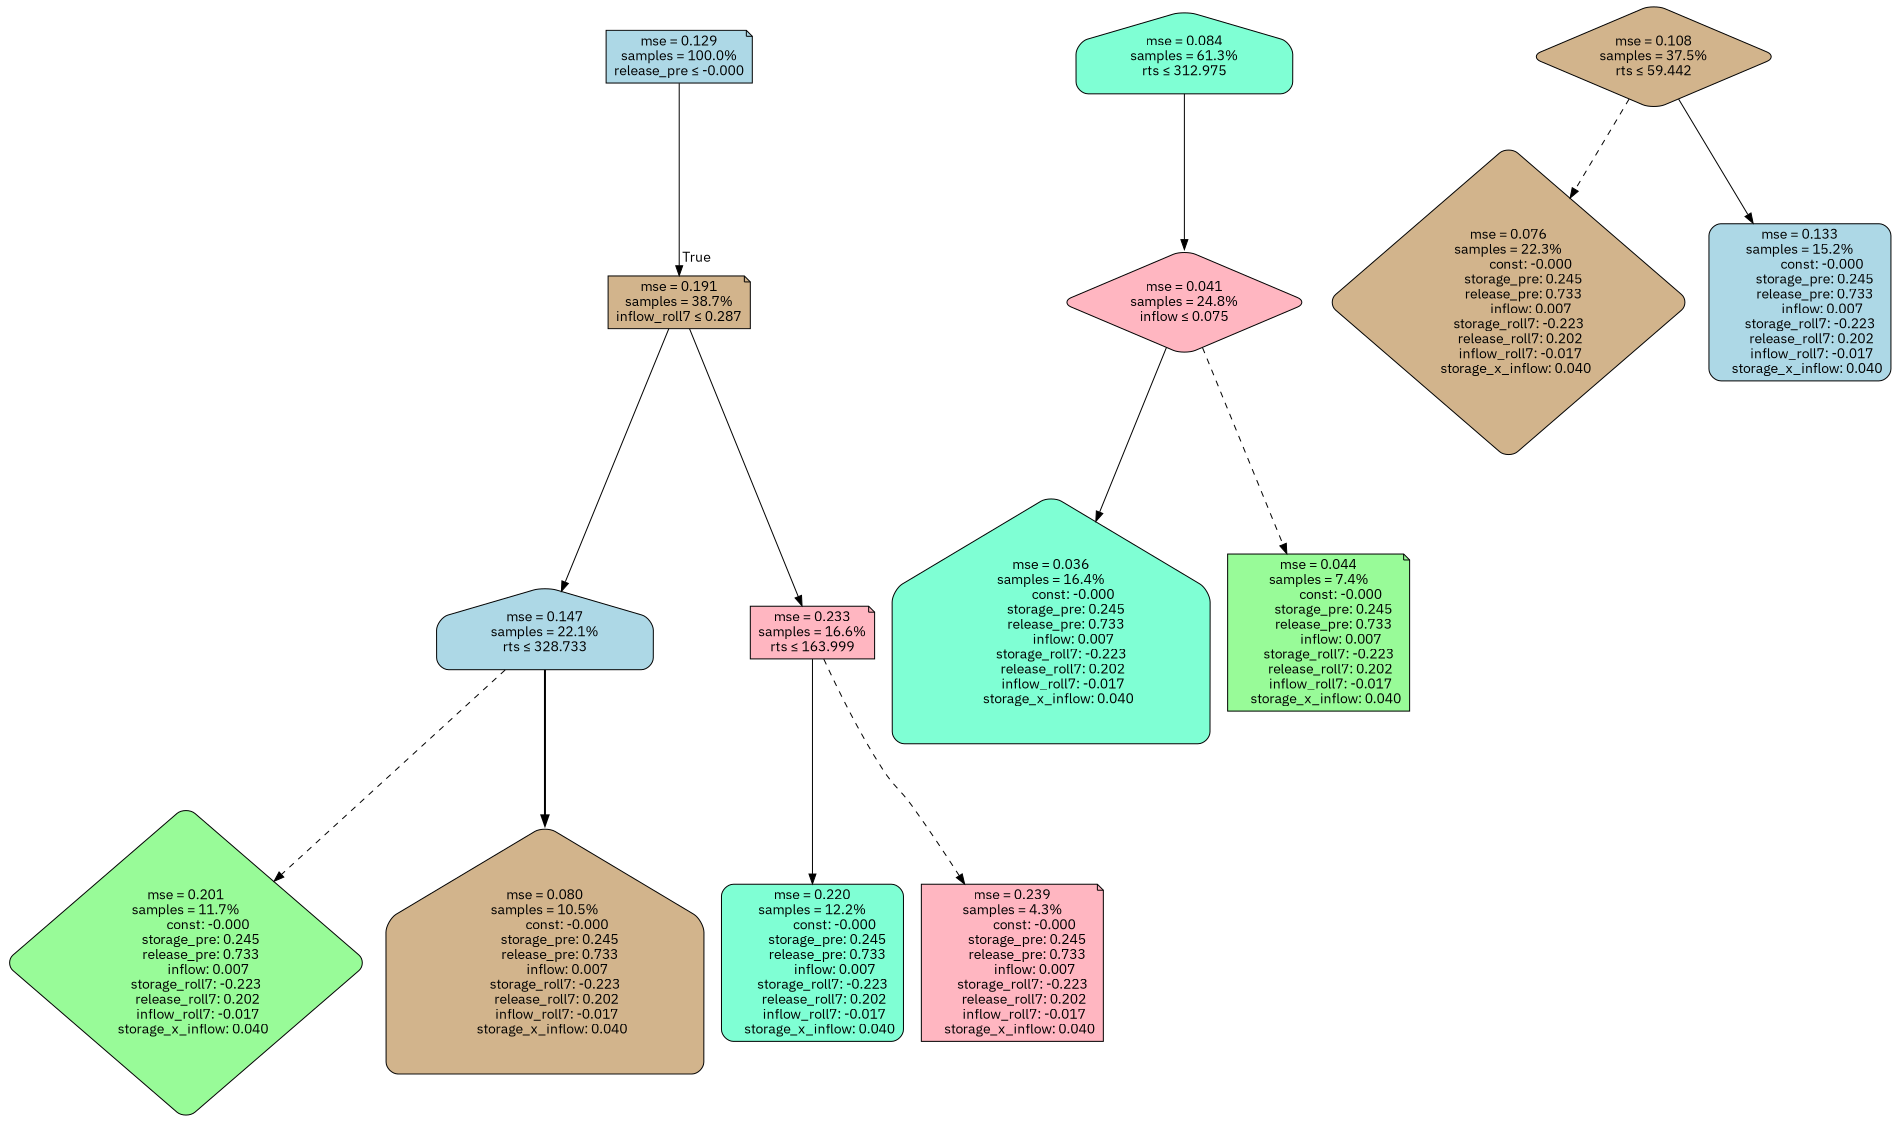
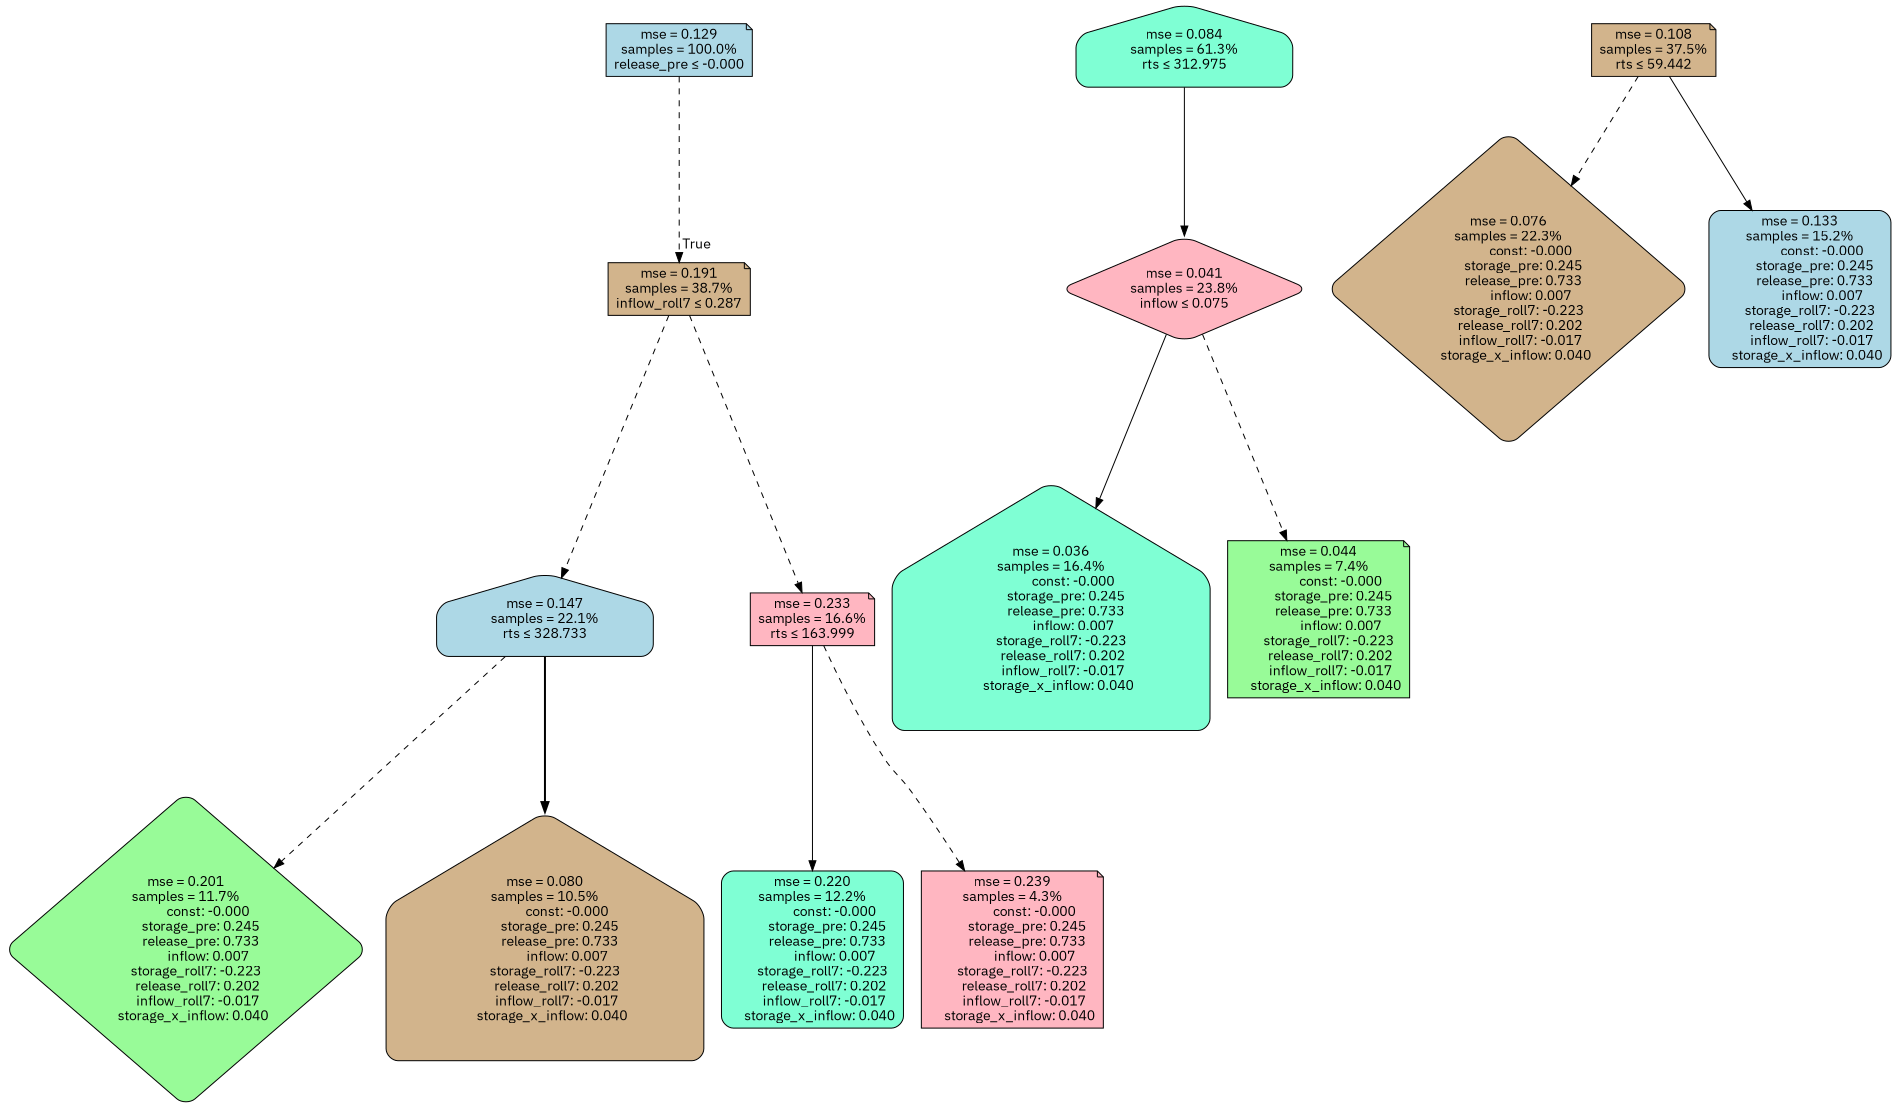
(1654, 57) -> (1654, 50)
(679, 175) -> (679, 164)
(1184, 302) -> (1184, 289)
(617, 455) -> (617, 442)
(744, 463) -> (744, 449)
